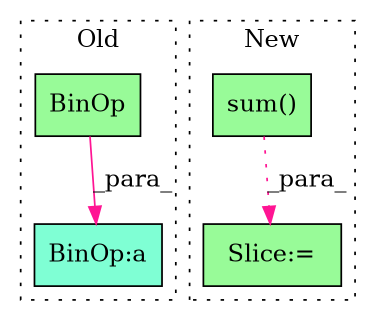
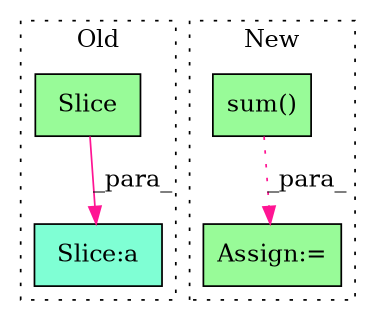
(88, 105) -> (88, 105)
(98, 255) -> (98, 255)
(272, 255) -> (272, 255)
